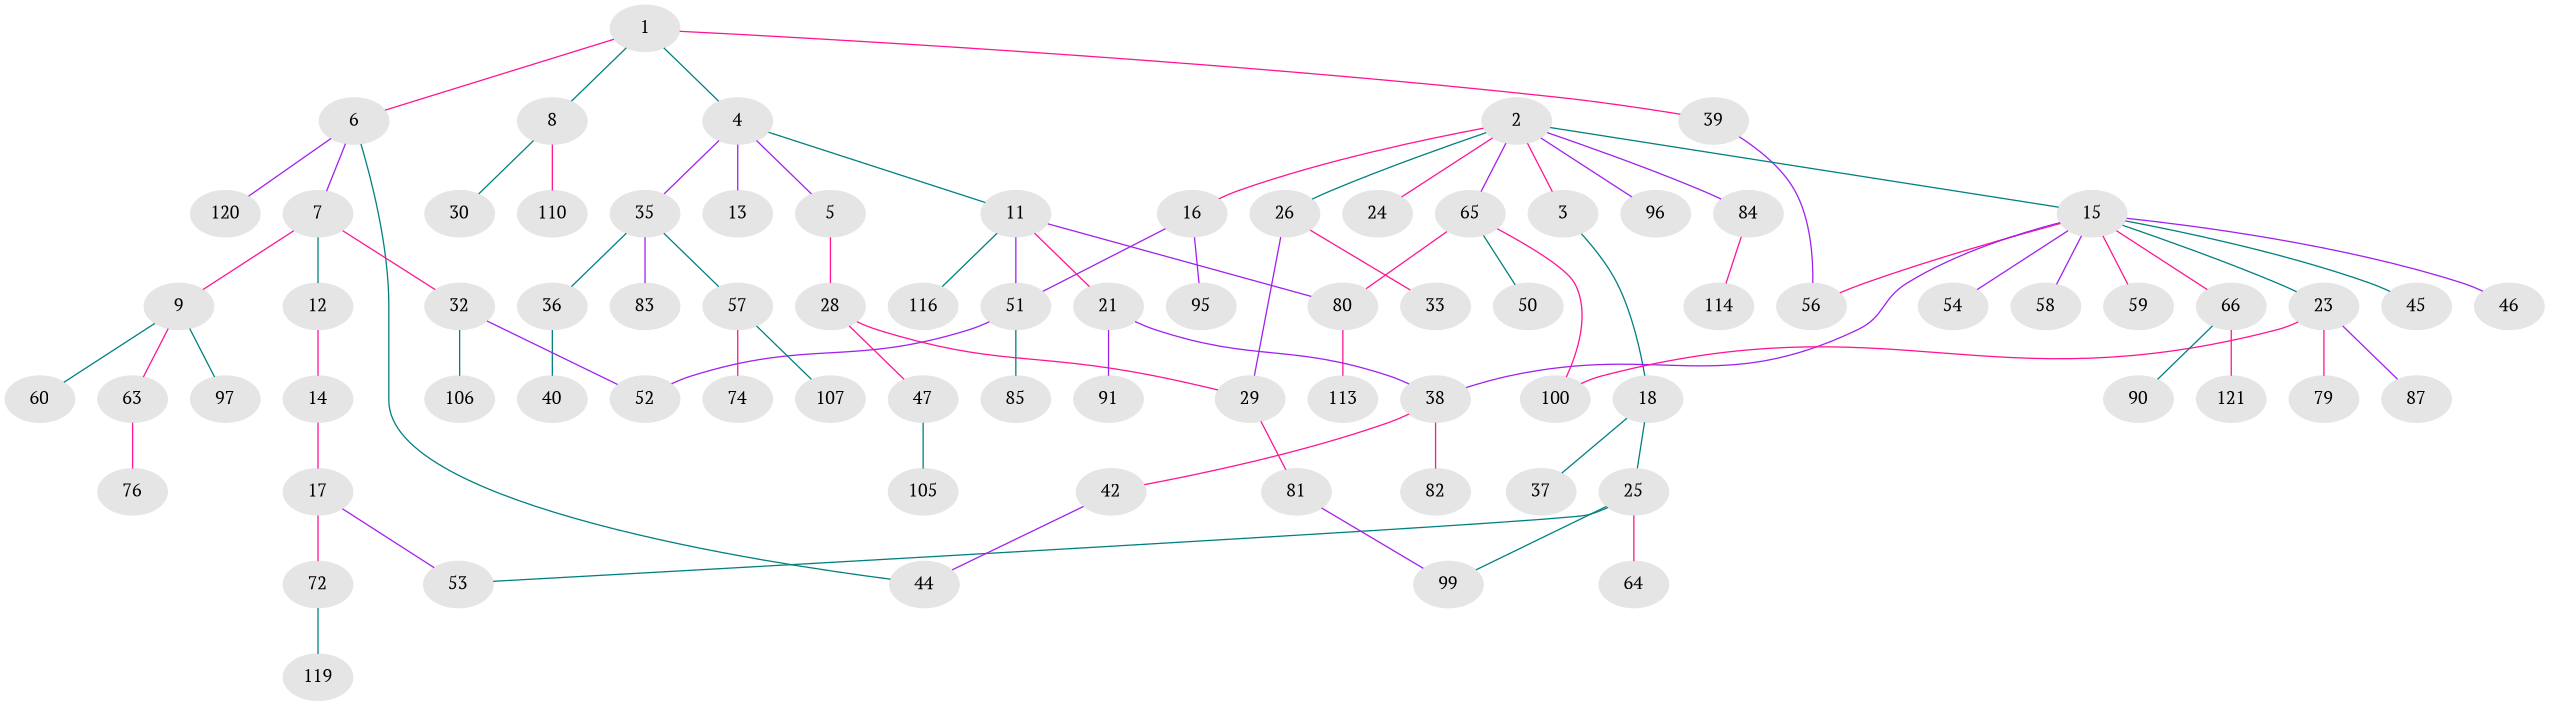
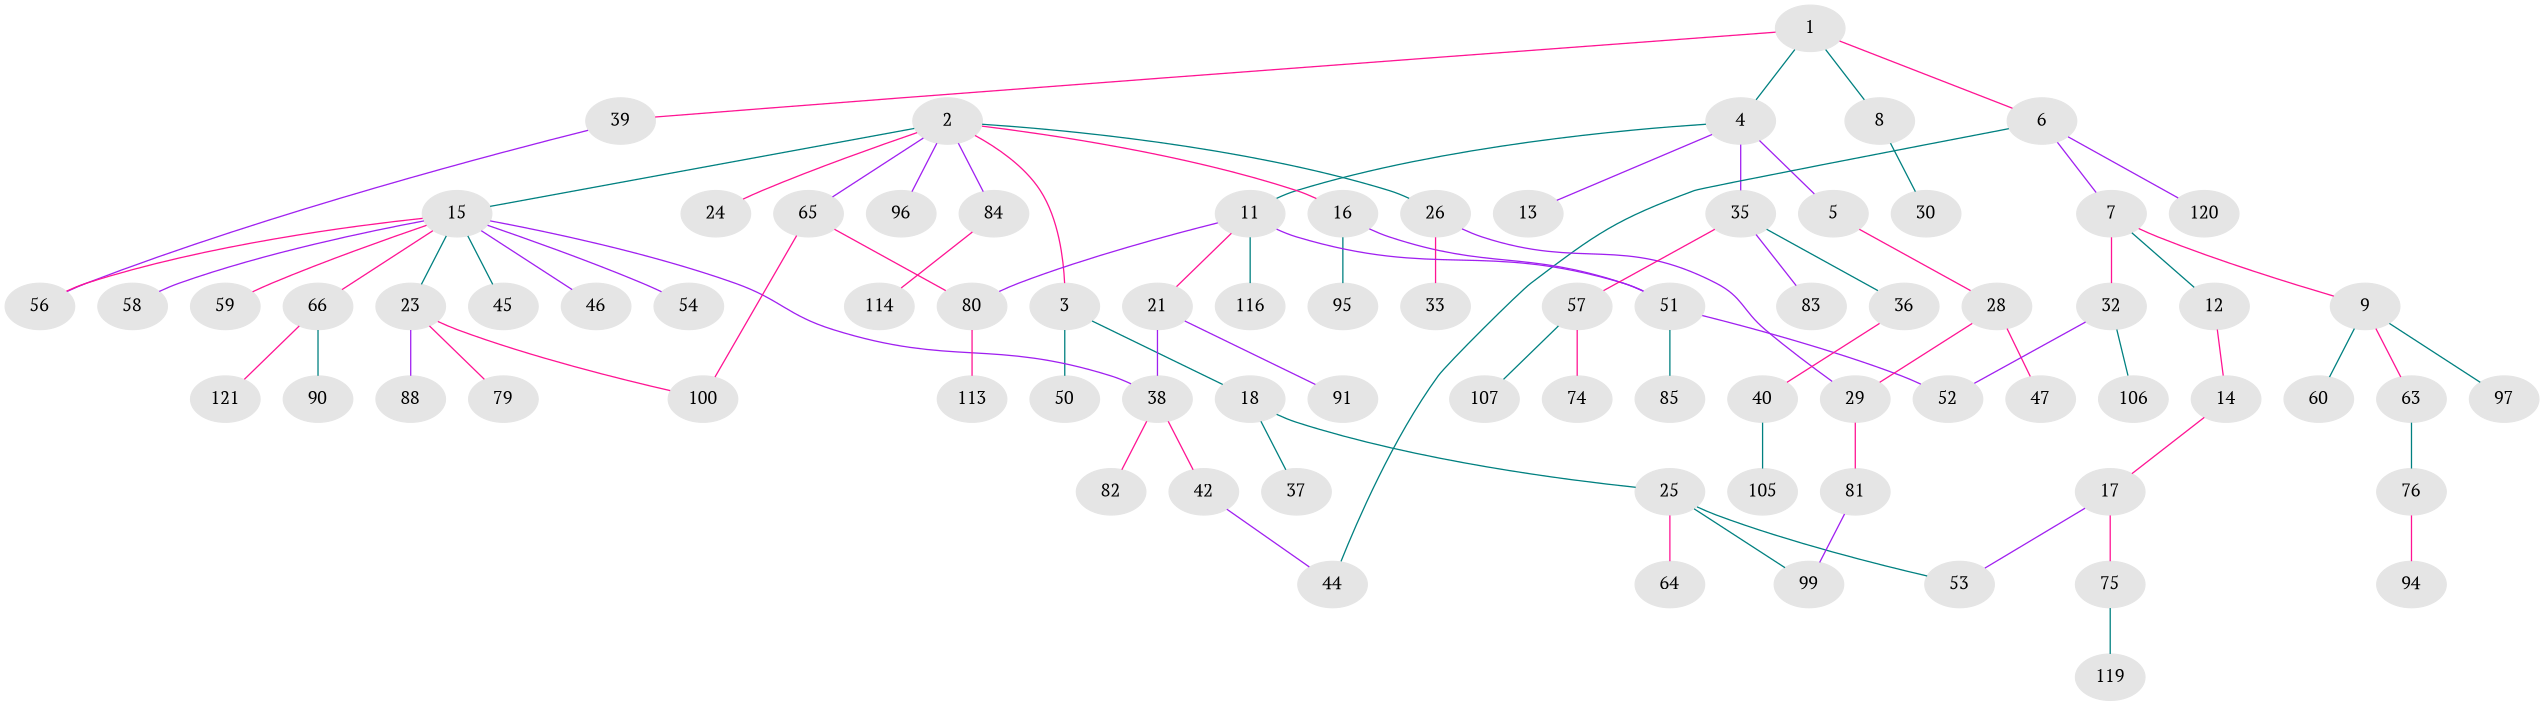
(552, 214) -> none
(1196, 256) -> (1343, 260)
(691, 260) -> (1667, 255)
(1499, 260) -> (1065, 353)
(552, 344) -> (1842, 347)
(2417, 399) -> (411, 399)
(133, 446) -> (2411, 446)
(923, 446) -> (1763, 446)
(318, 585) -> (2110, 585)
none -> (2411, 585)
